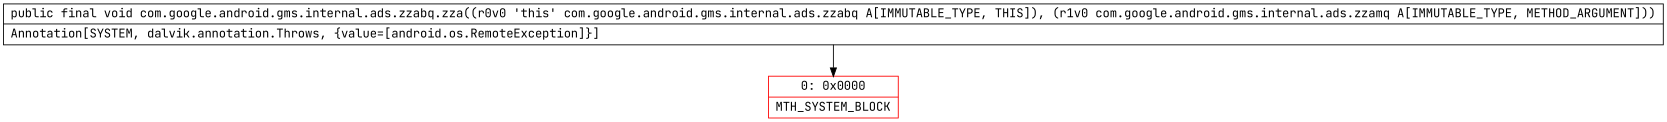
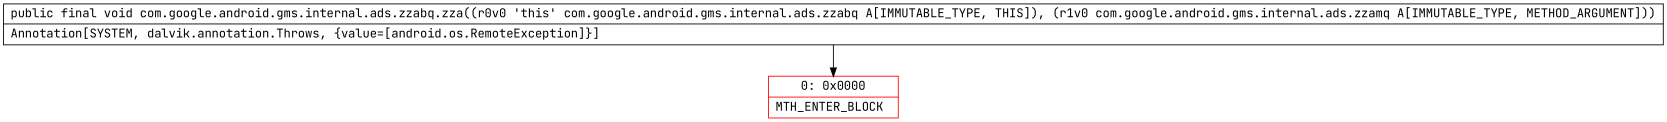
(833, 107) -> (829, 107)
